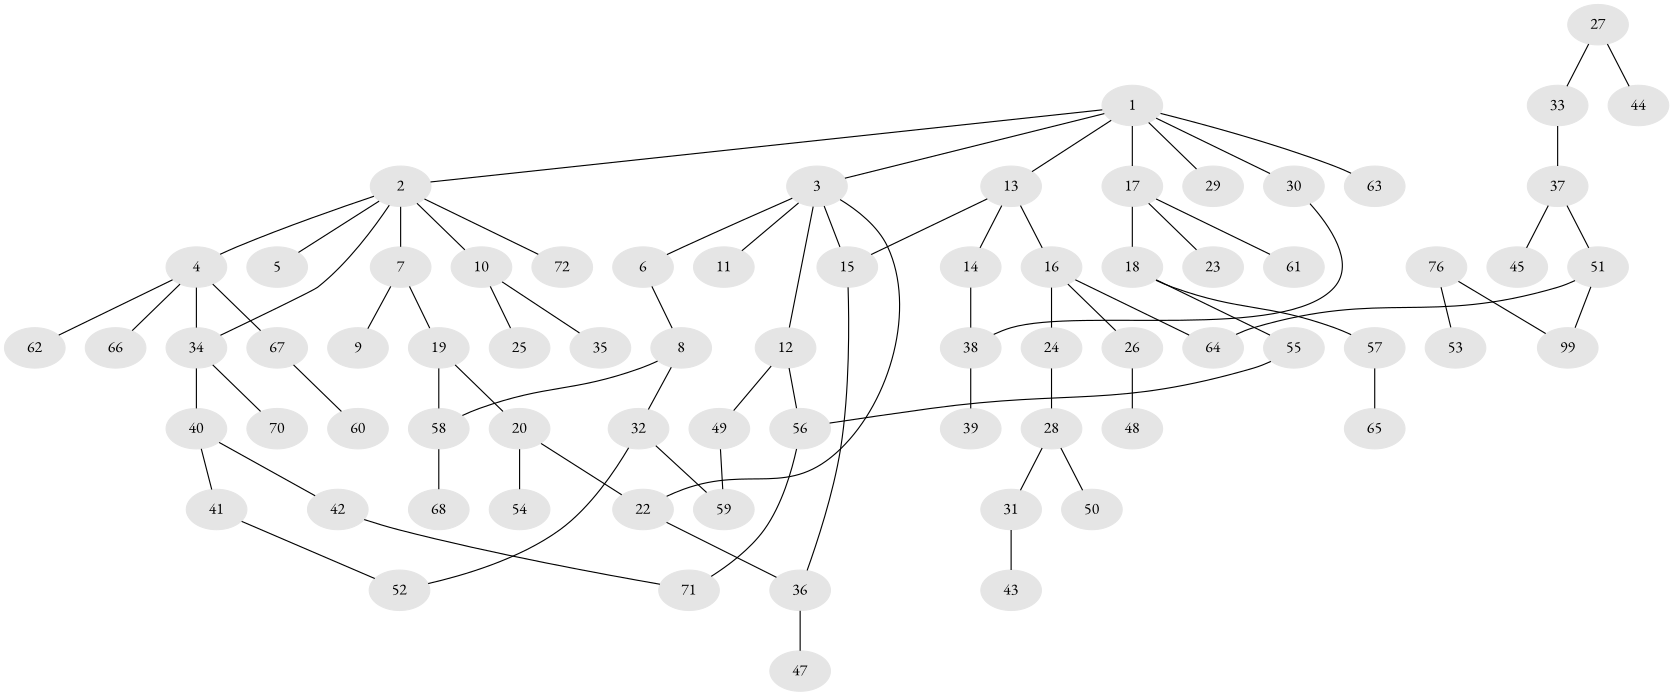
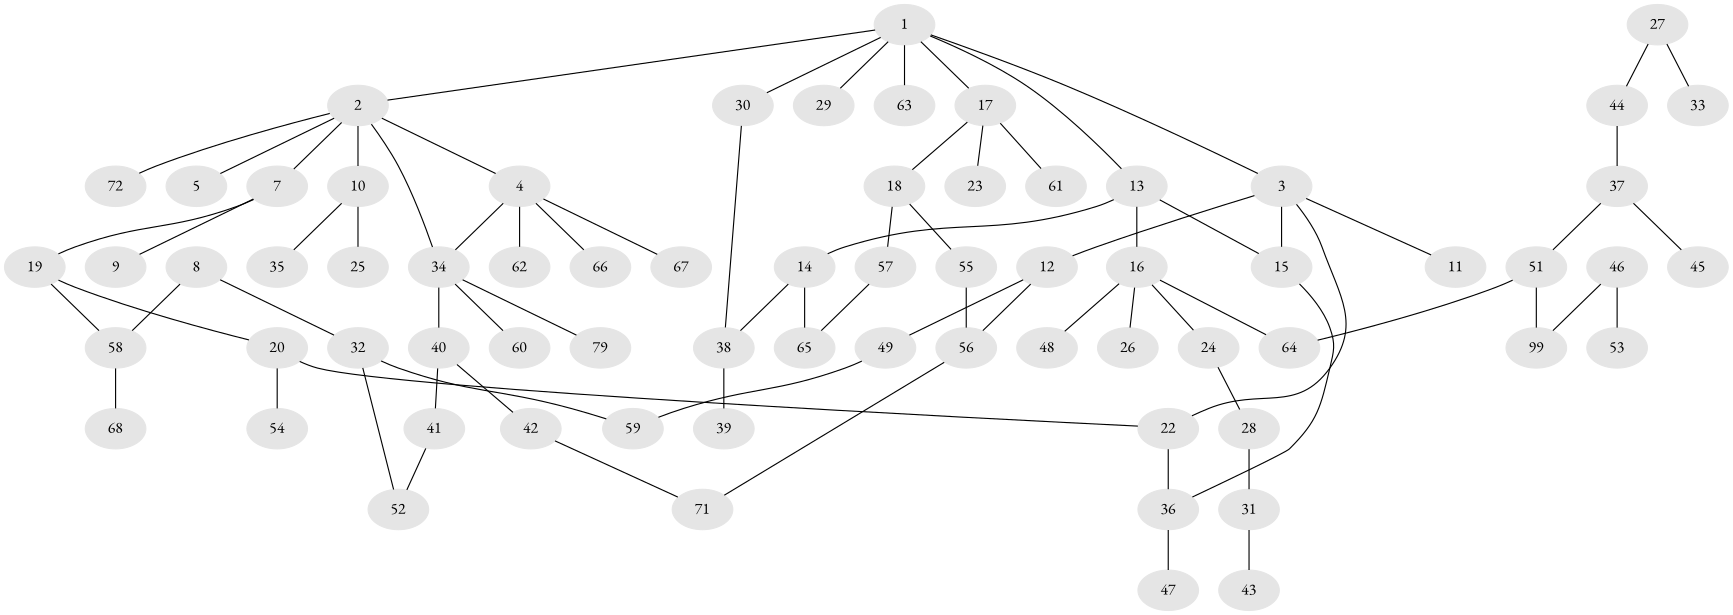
(1558, 146) -> (1617, 146)
(643, 267) -> none
(1436, 267) -> (1617, 267)
none -> (805, 308)
(1132, 385) -> (1092, 308)
(317, 388) -> (479, 307)
(277, 429) -> (600, 348)
(1092, 509) -> none
